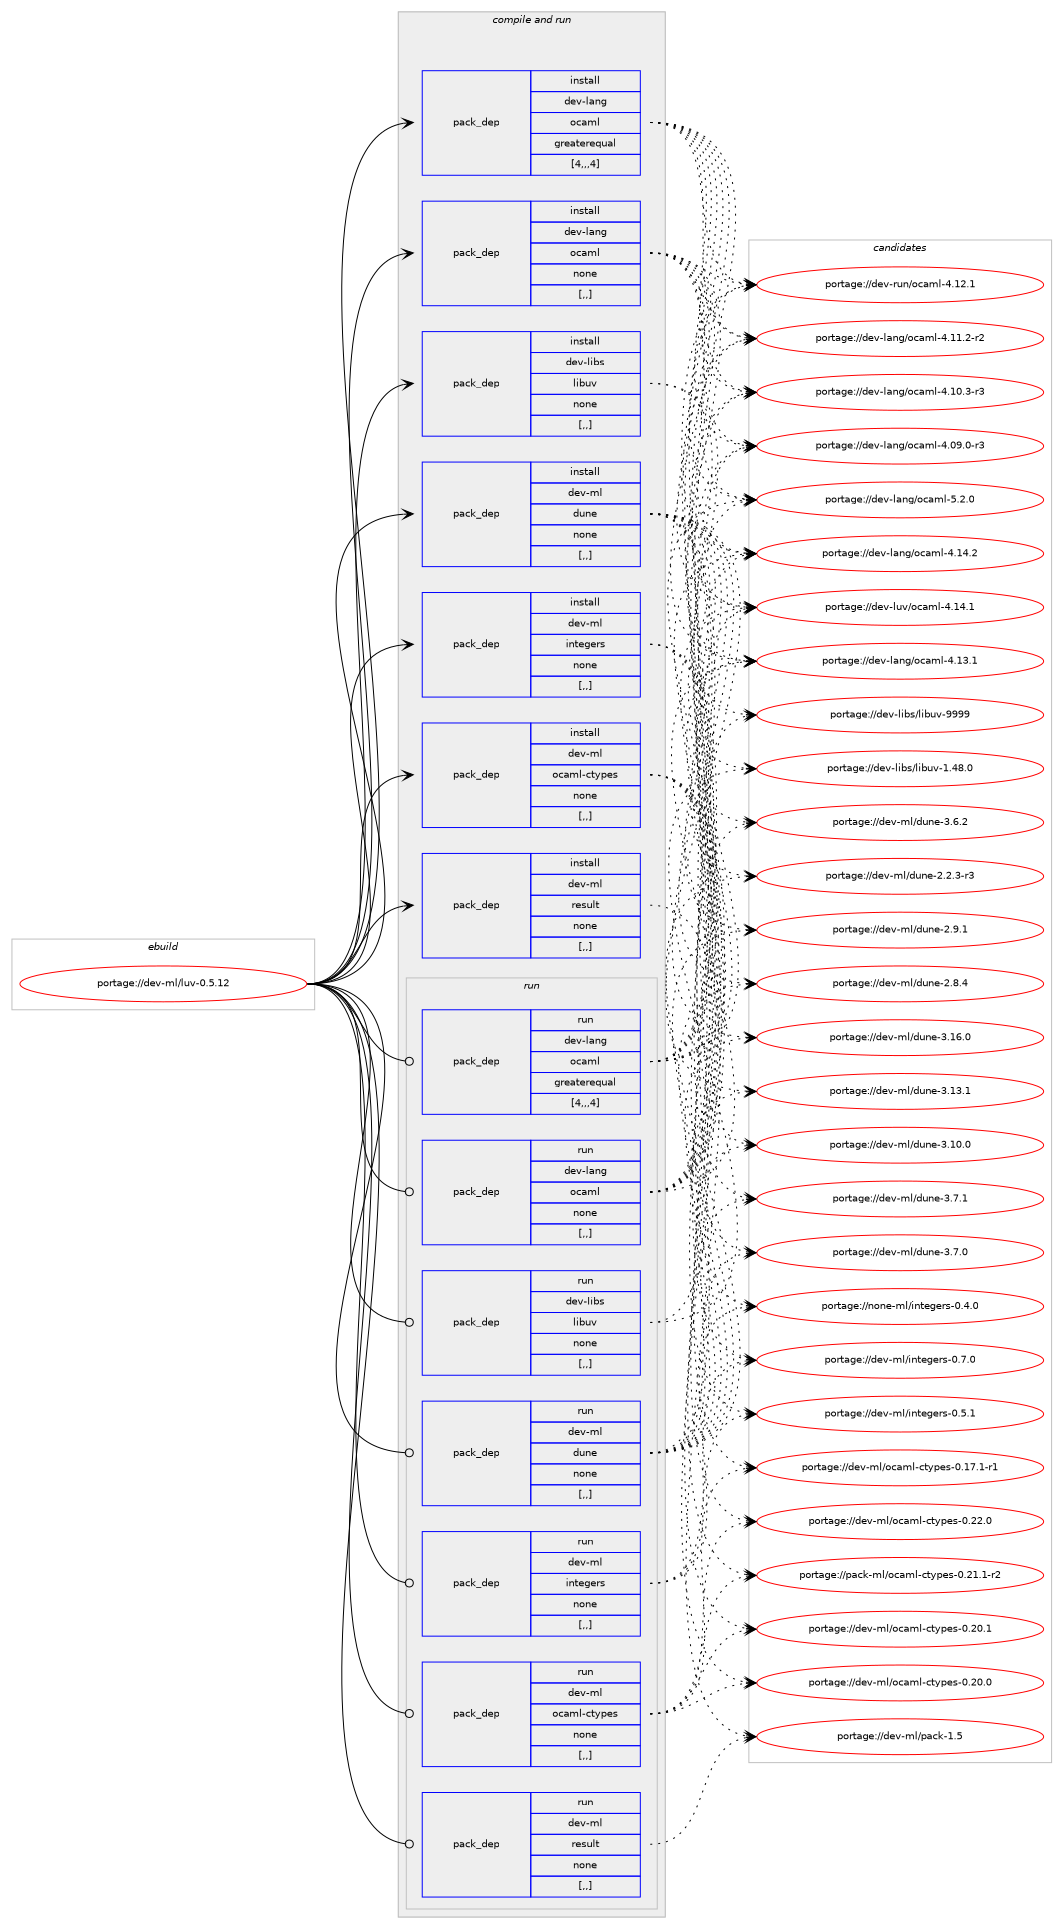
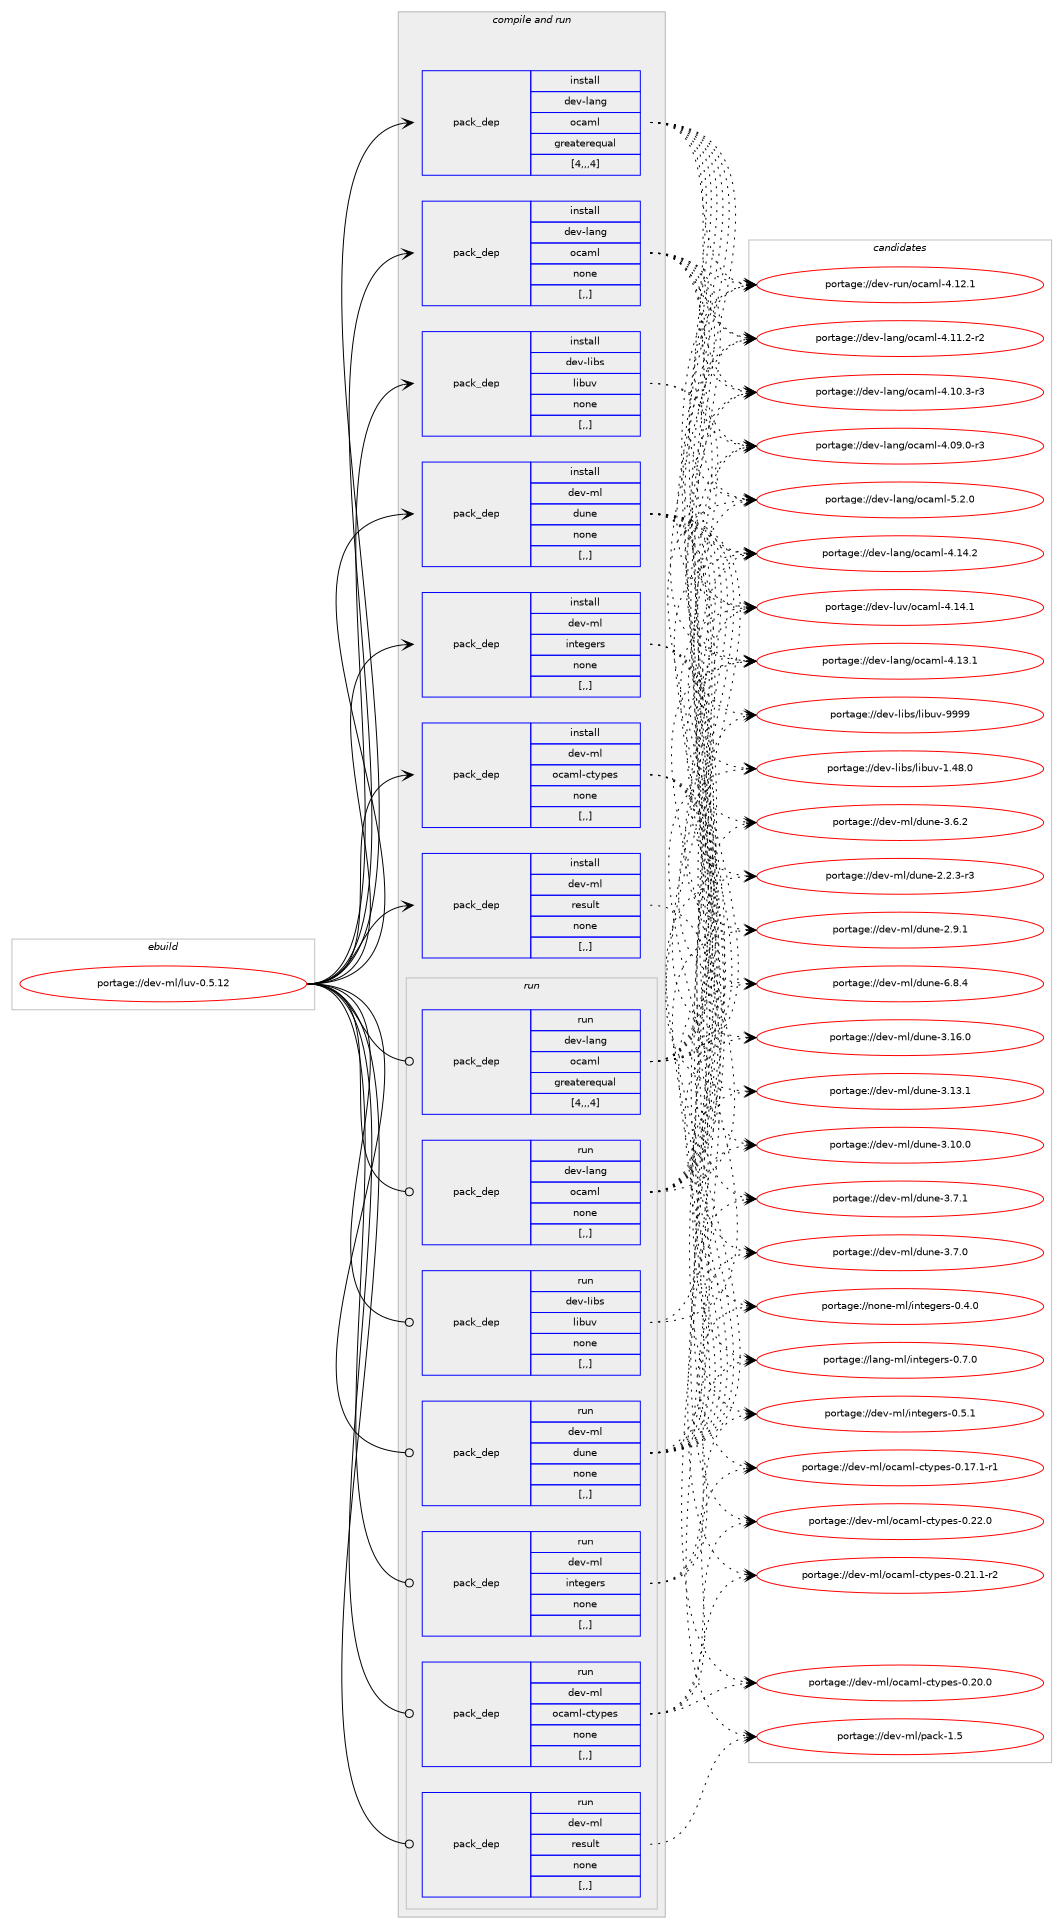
(900, 984) -> (900, 984)
(900, 1360) -> (900, 1360)
(900, 1575) -> (900, 1575)
(900, 1629) -> none
